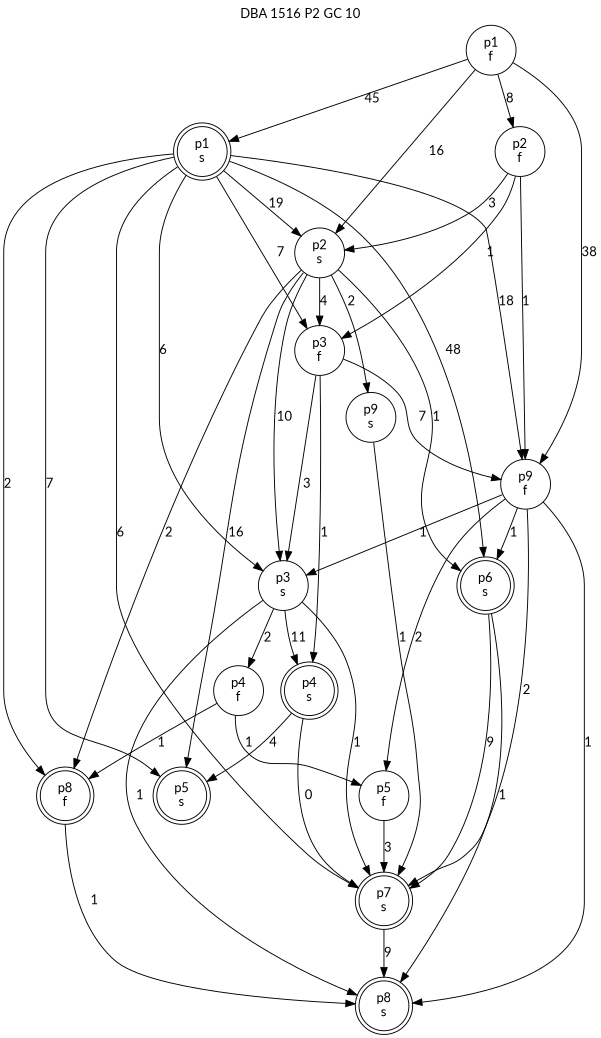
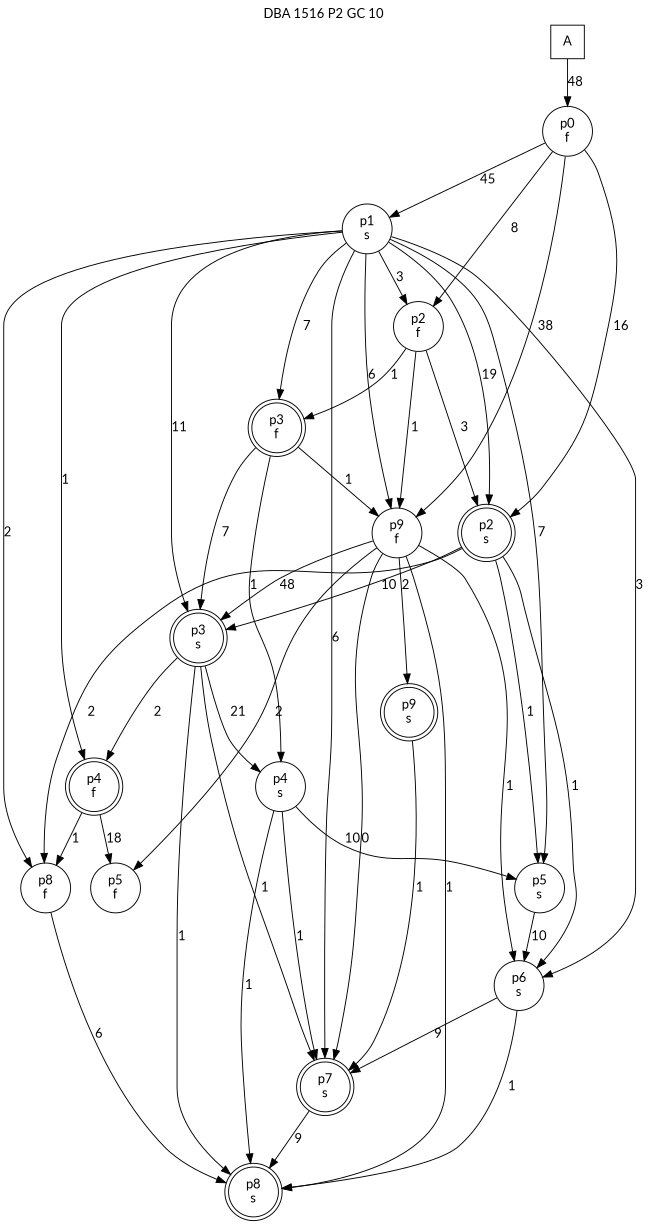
none -> (568, 42)
(491, 50) -> (568, 131)
(202, 152) -> (367, 229)
(320, 253) -> (486, 533)
none -> (391, 273)
(320, 297) -> none
(507, 302) -> (372, 375)
(353, 325) -> (403, 616)
(164, 350) -> (179, 428)
(320, 350) -> (277, 428)
(453, 350) -> (640, 585)
none -> (62, 386)
(371, 417) -> (409, 712)
(423, 417) -> (349, 480)
(307, 484) -> (226, 533)
(236, 533) -> (531, 712)
(424, 533) -> (288, 585)
(283, 586) -> (199, 638)
(486, 586) -> (519, 986)
(299, 638) -> (238, 712)
(239, 691) -> (94, 787)
(309, 691) -> (281, 787)
(527, 691) -> (366, 839)
(249, 743) -> (114, 839)
(274, 743) -> (353, 839)
(65, 796) -> (46, 888)
(182, 796) -> (540, 888)
(309, 796) -> (301, 937)
(384, 841) -> none
(95, 901) -> (99, 1034)
none -> (530, 932)
none -> (243, 981)
